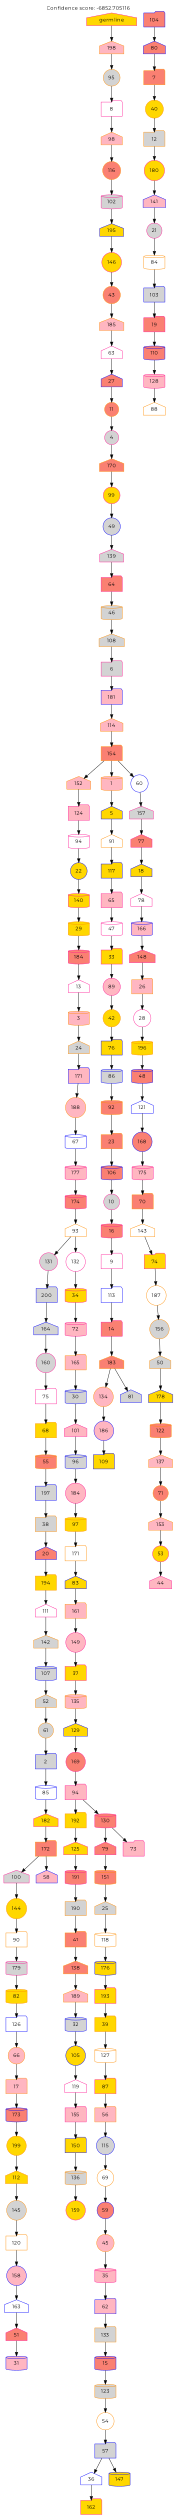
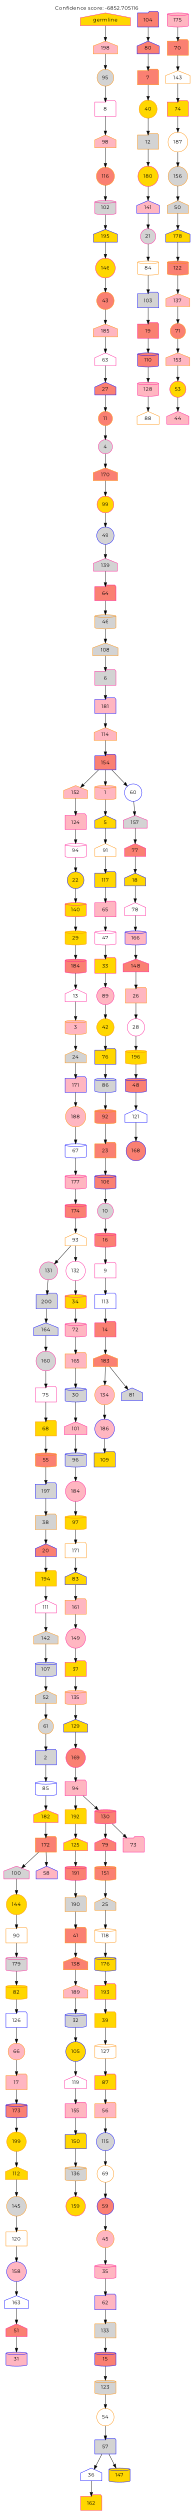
(112, 754) -> (105, 763)
(142, 1157) -> none
